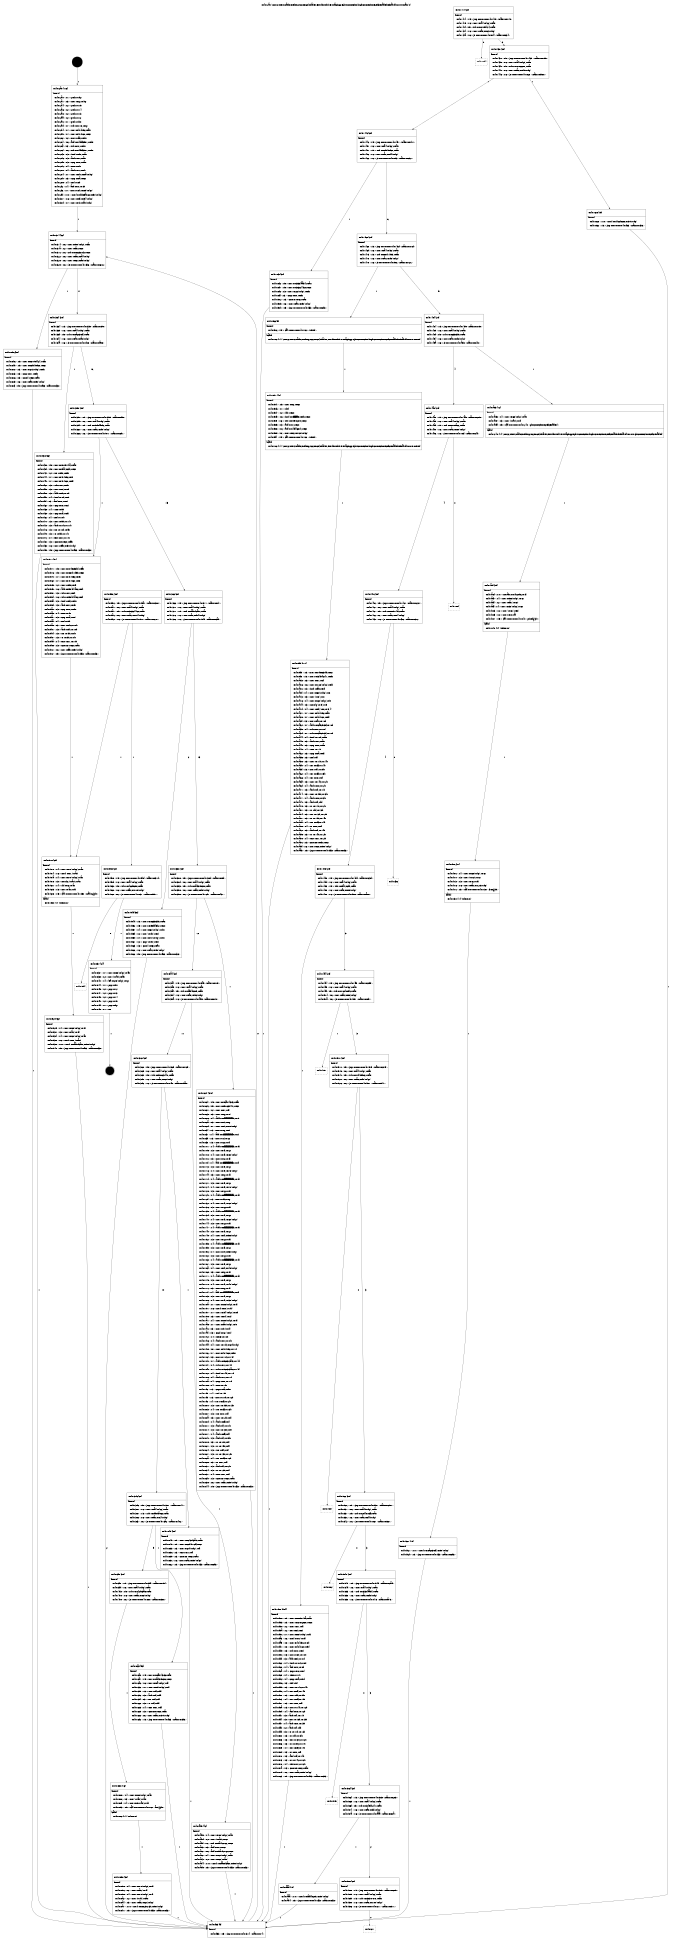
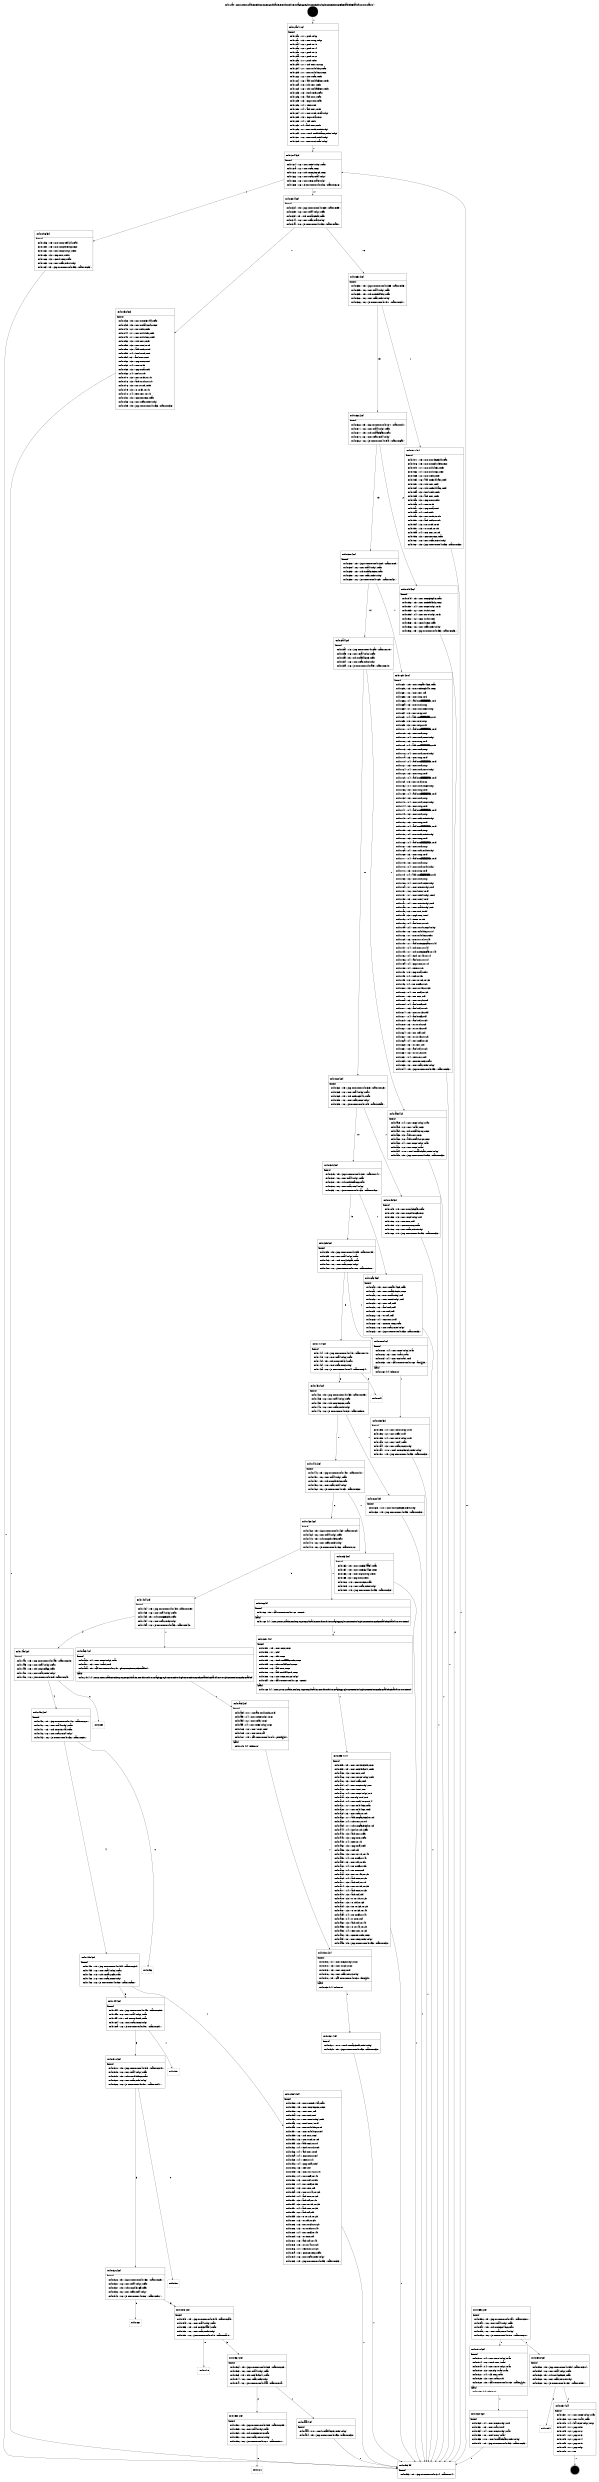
(71, 757) -> (460, 1506)
none -> (342, 1306)
